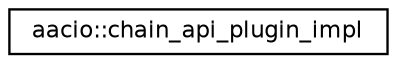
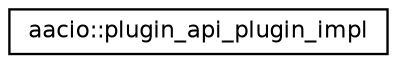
(198, 32) -> (198, 32)
